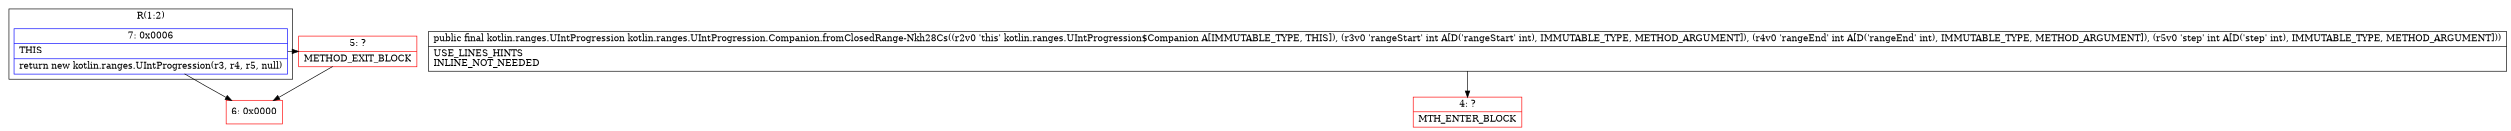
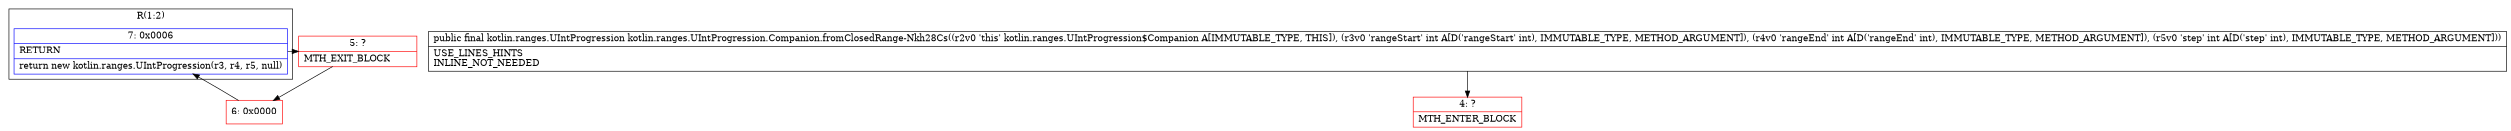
(31, 51) -> (40, 51)
(358, 59) -> (347, 59)
(205, 86) -> (219, 89)
